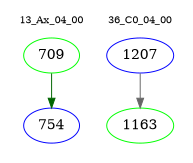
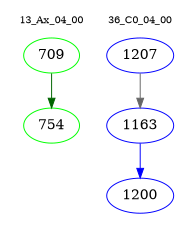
(52, 126) -> (52, 126)
(140, 126) -> (140, 126)
none -> (140, 196)
